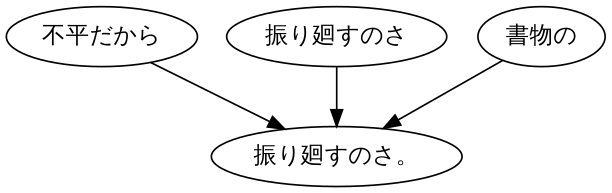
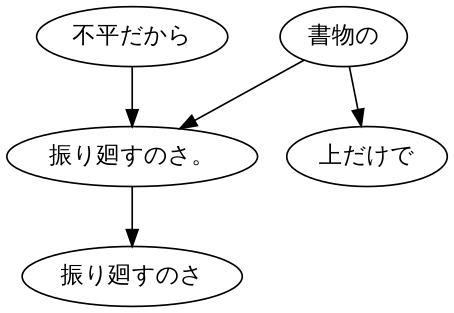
(337, 88) -> (132, 208)
none -> (367, 157)
